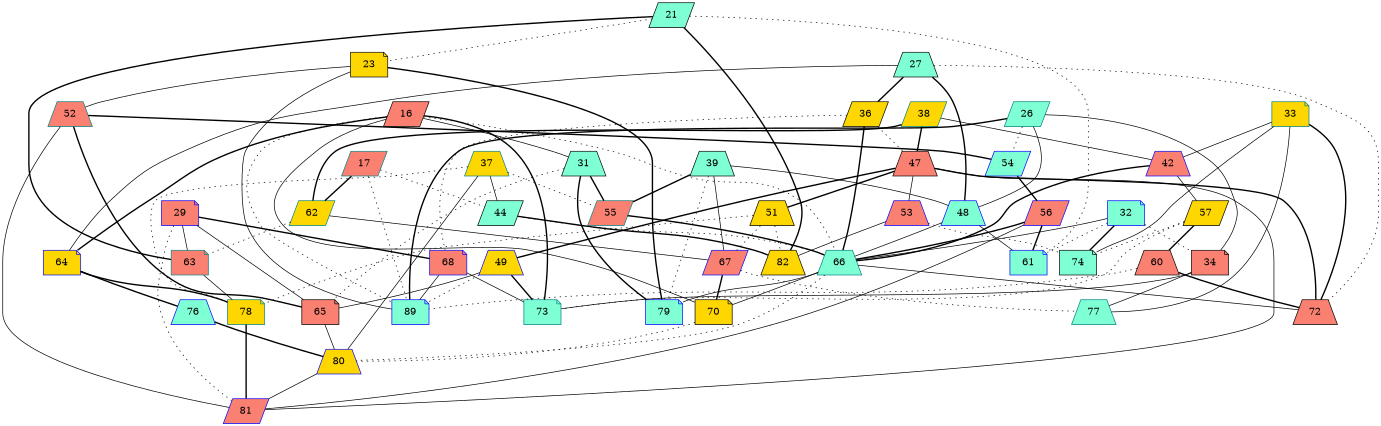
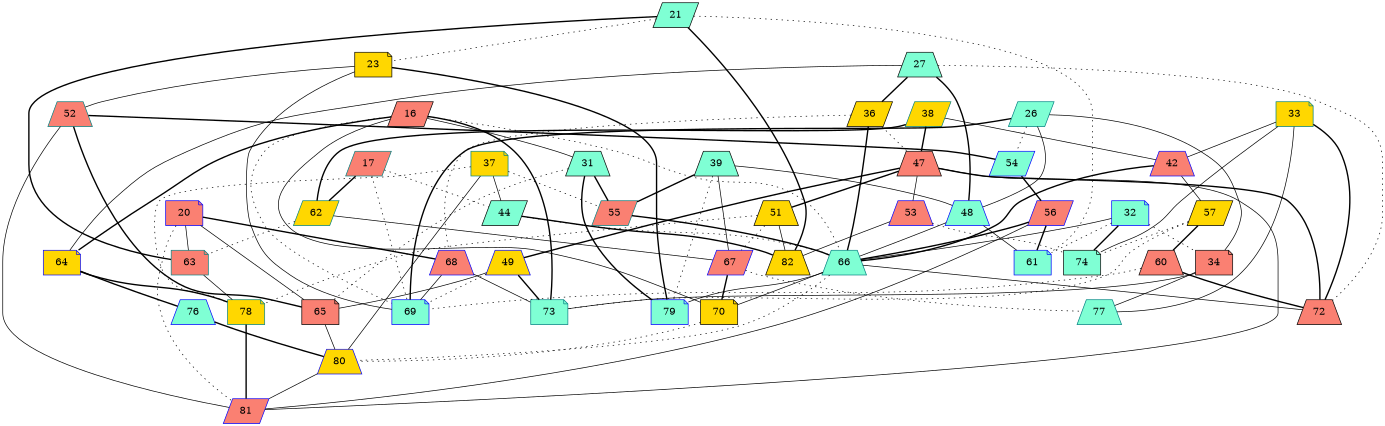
(487, 164) -> (490, 164)
(180, 213) -> (184, 213)
(777, 237) -> (782, 237)
(448, 263) -> (452, 263)
(410, 312) -> (410, 312)
